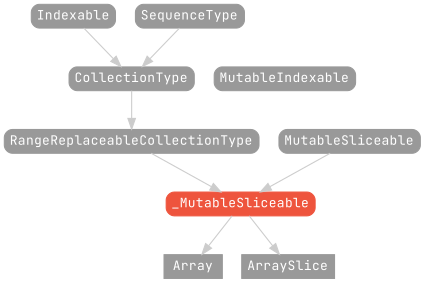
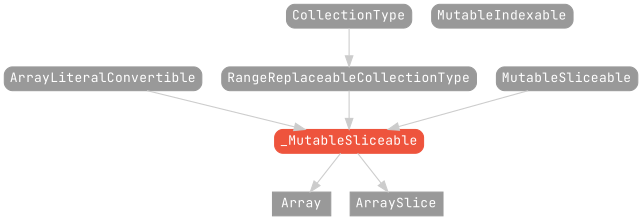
(73, 16) -> none
(190, 16) -> none
none -> (103, 79)
